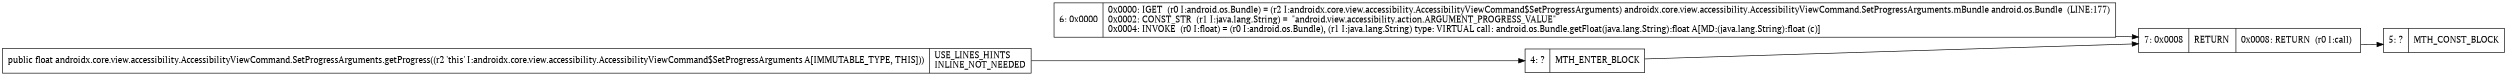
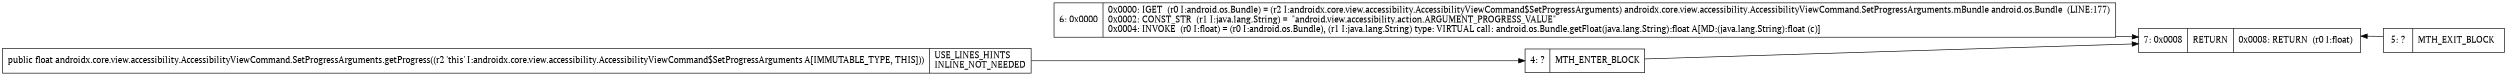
(2298, 40) -> (2297, 40)
(2456, 40) -> (2456, 40)
(2369, 45) -> (2375, 36)
